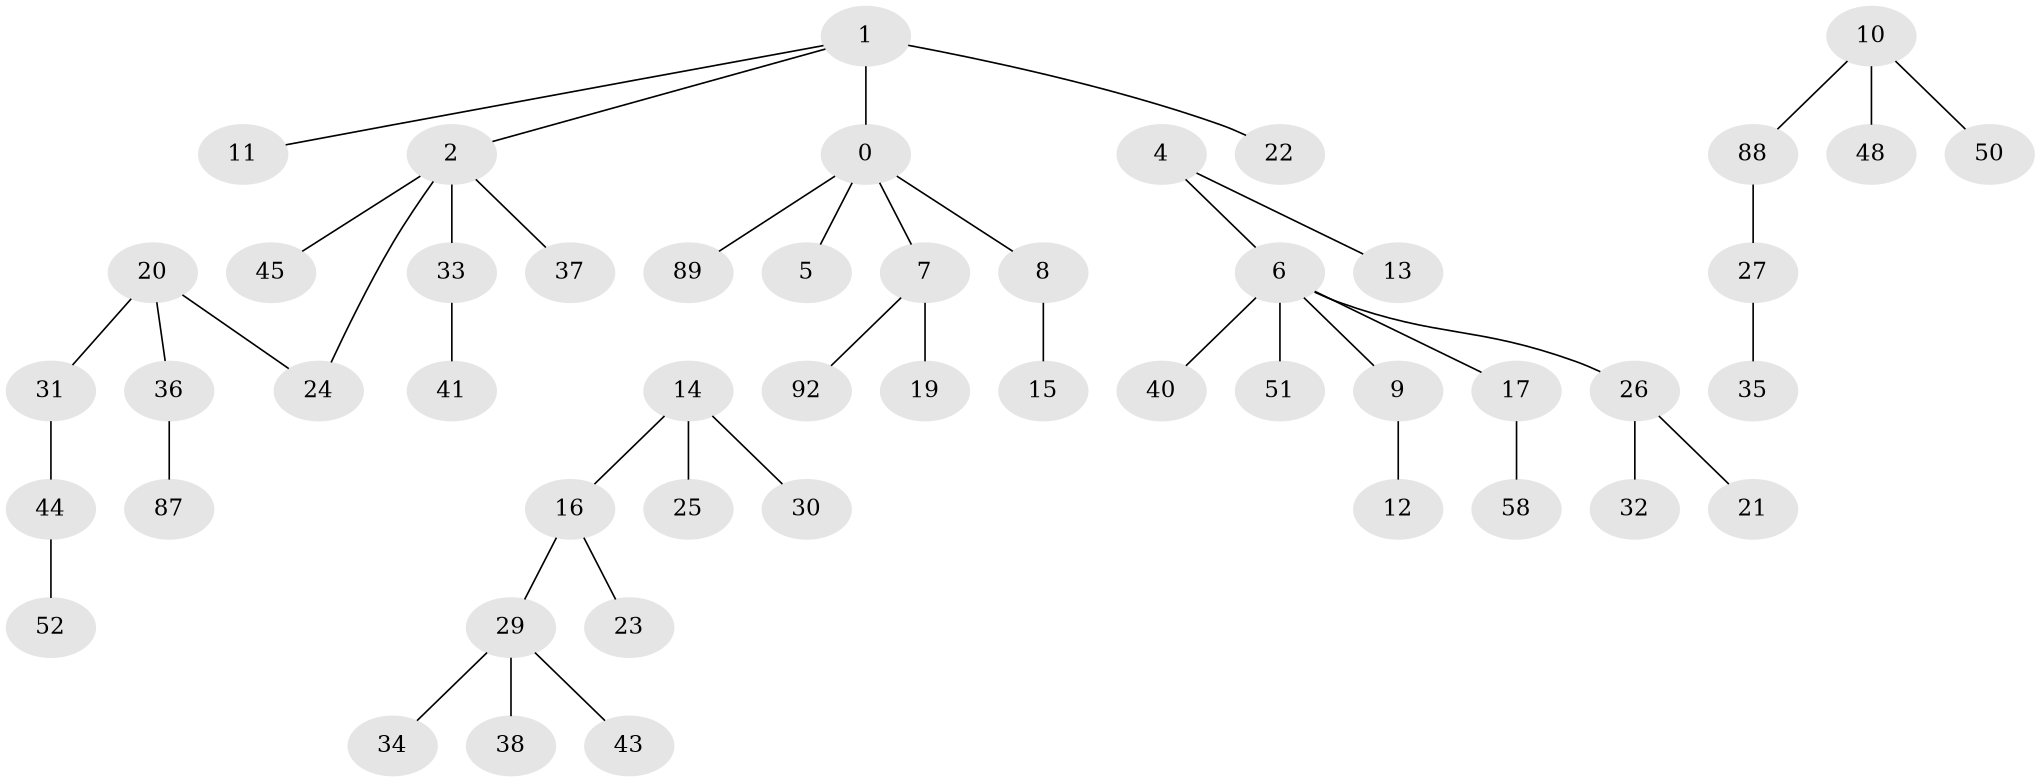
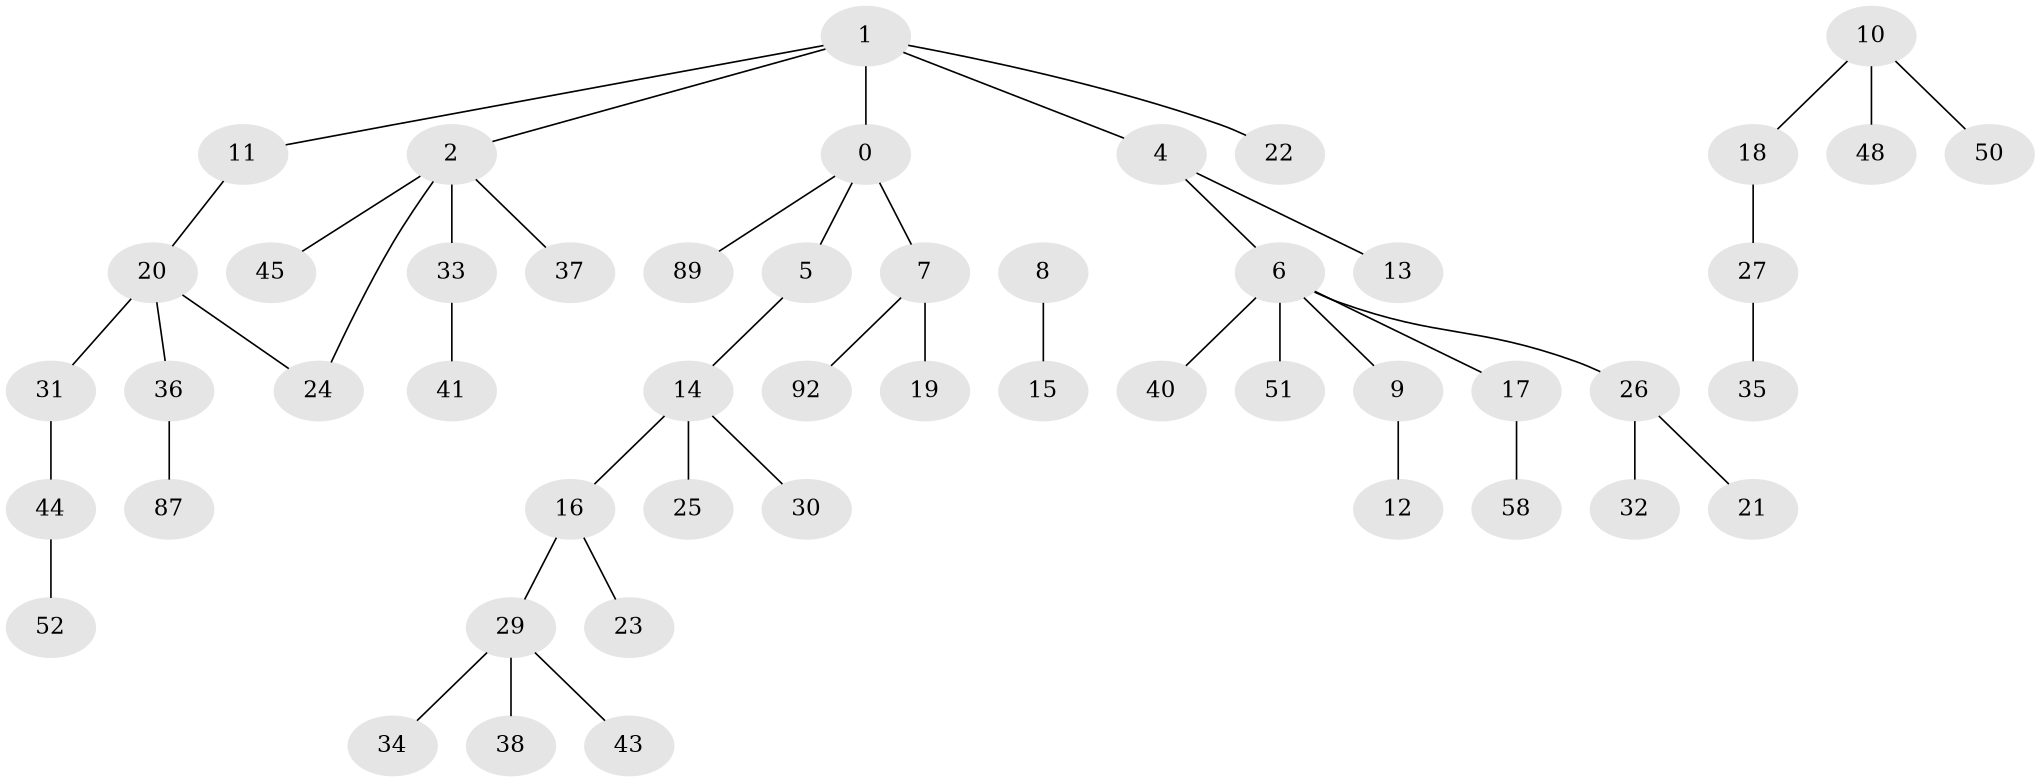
none -> (1014, 95)
(1753, 154) -> (1753, 154)
none -> (198, 214)
(955, 214) -> none
none -> (748, 332)
